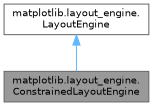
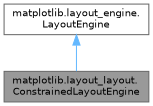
(76, 87) -> (76, 87)
